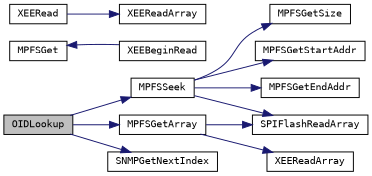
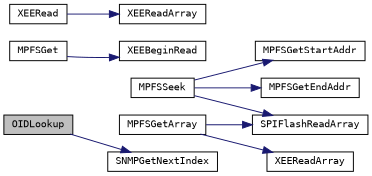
(310, 14) -> none
(98, 44) -> (88, 57)
(96, 108) -> none
(91, 125) -> none
